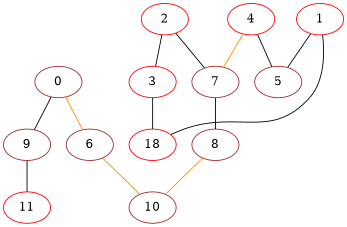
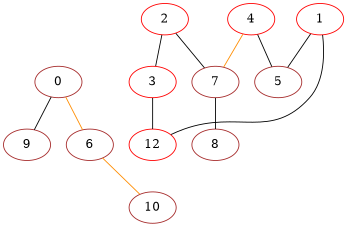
(153, 145) -> (153, 145)
(184, 176) -> none
(27, 208) -> none
